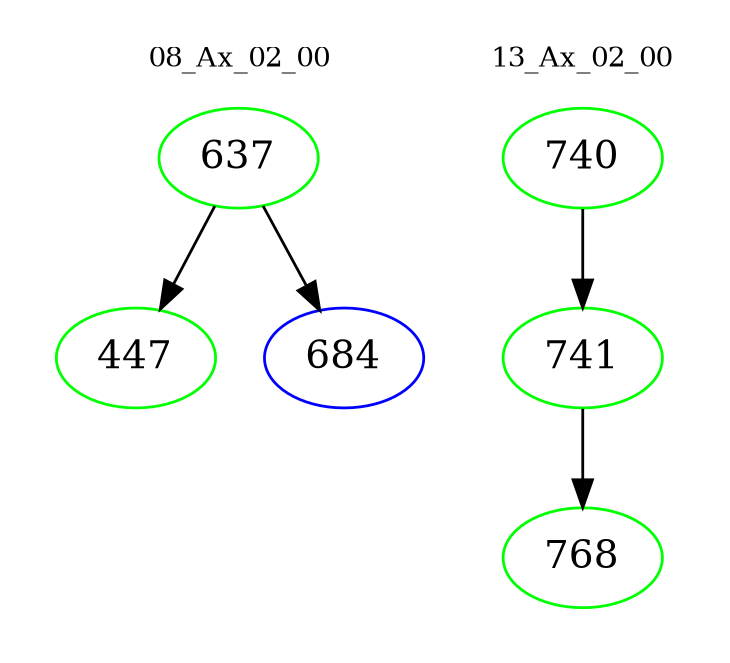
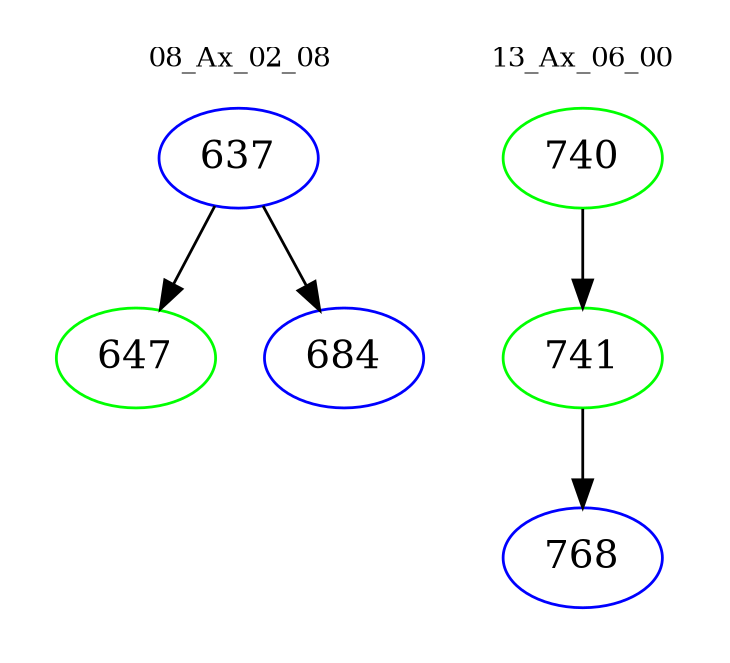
(240, 60) -> (240, 60)
(583, 60) -> (583, 60)
(239, 158) -> (239, 158)
(136, 358) -> (136, 358)
(583, 558) -> (583, 558)
